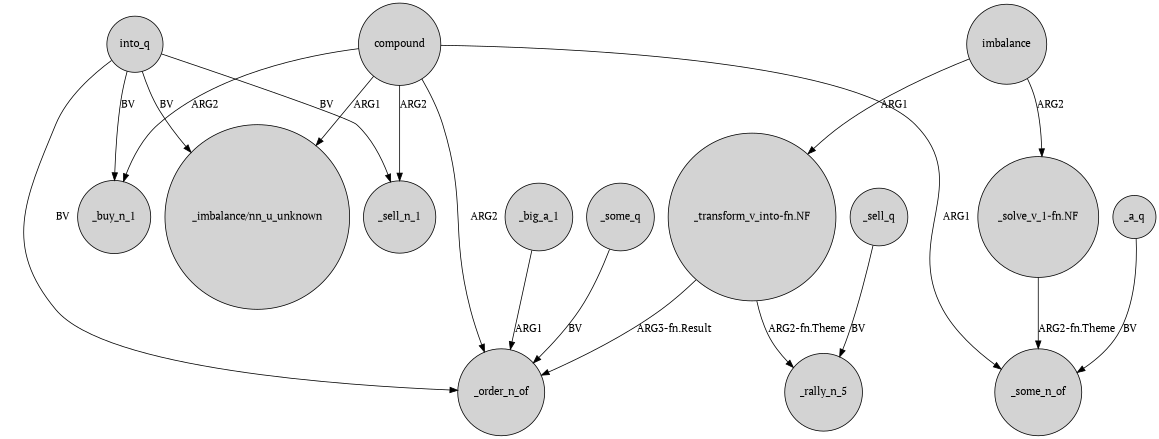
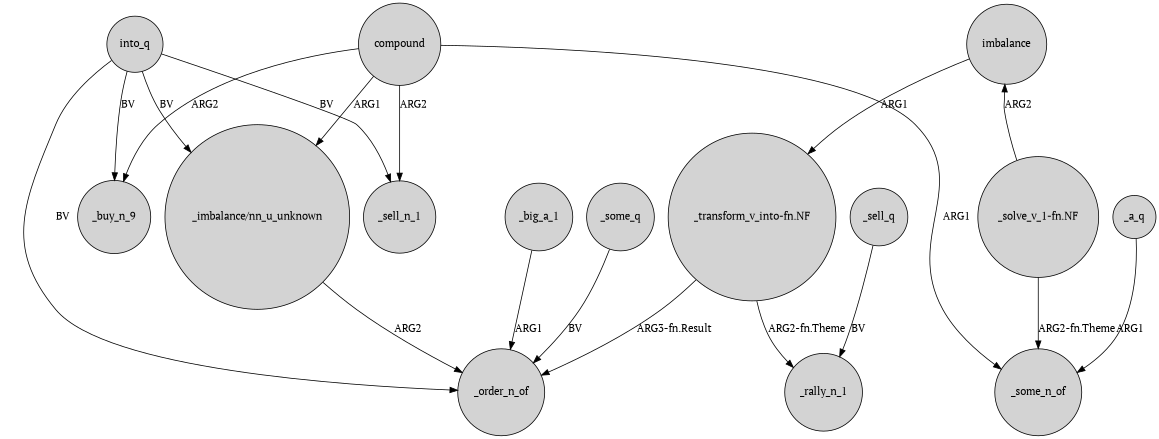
(1038, 113) -> (1008, 127)
(458, 210) -> (387, 330)
(114, 217) -> (114, 217)
(1130, 329) -> (1130, 329)
(824, 392) -> (824, 392)
